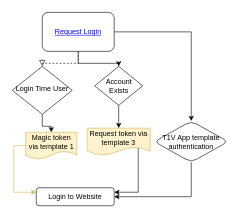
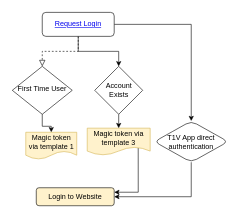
(78, 32) -> (78, 24)
(119, 86) -> (119, 90)
(42, 89) -> (42, 89)
(119, 138) -> (119, 138)
(191, 142) -> (191, 142)
(30, 192) -> none
(75, 197) -> (75, 197)
